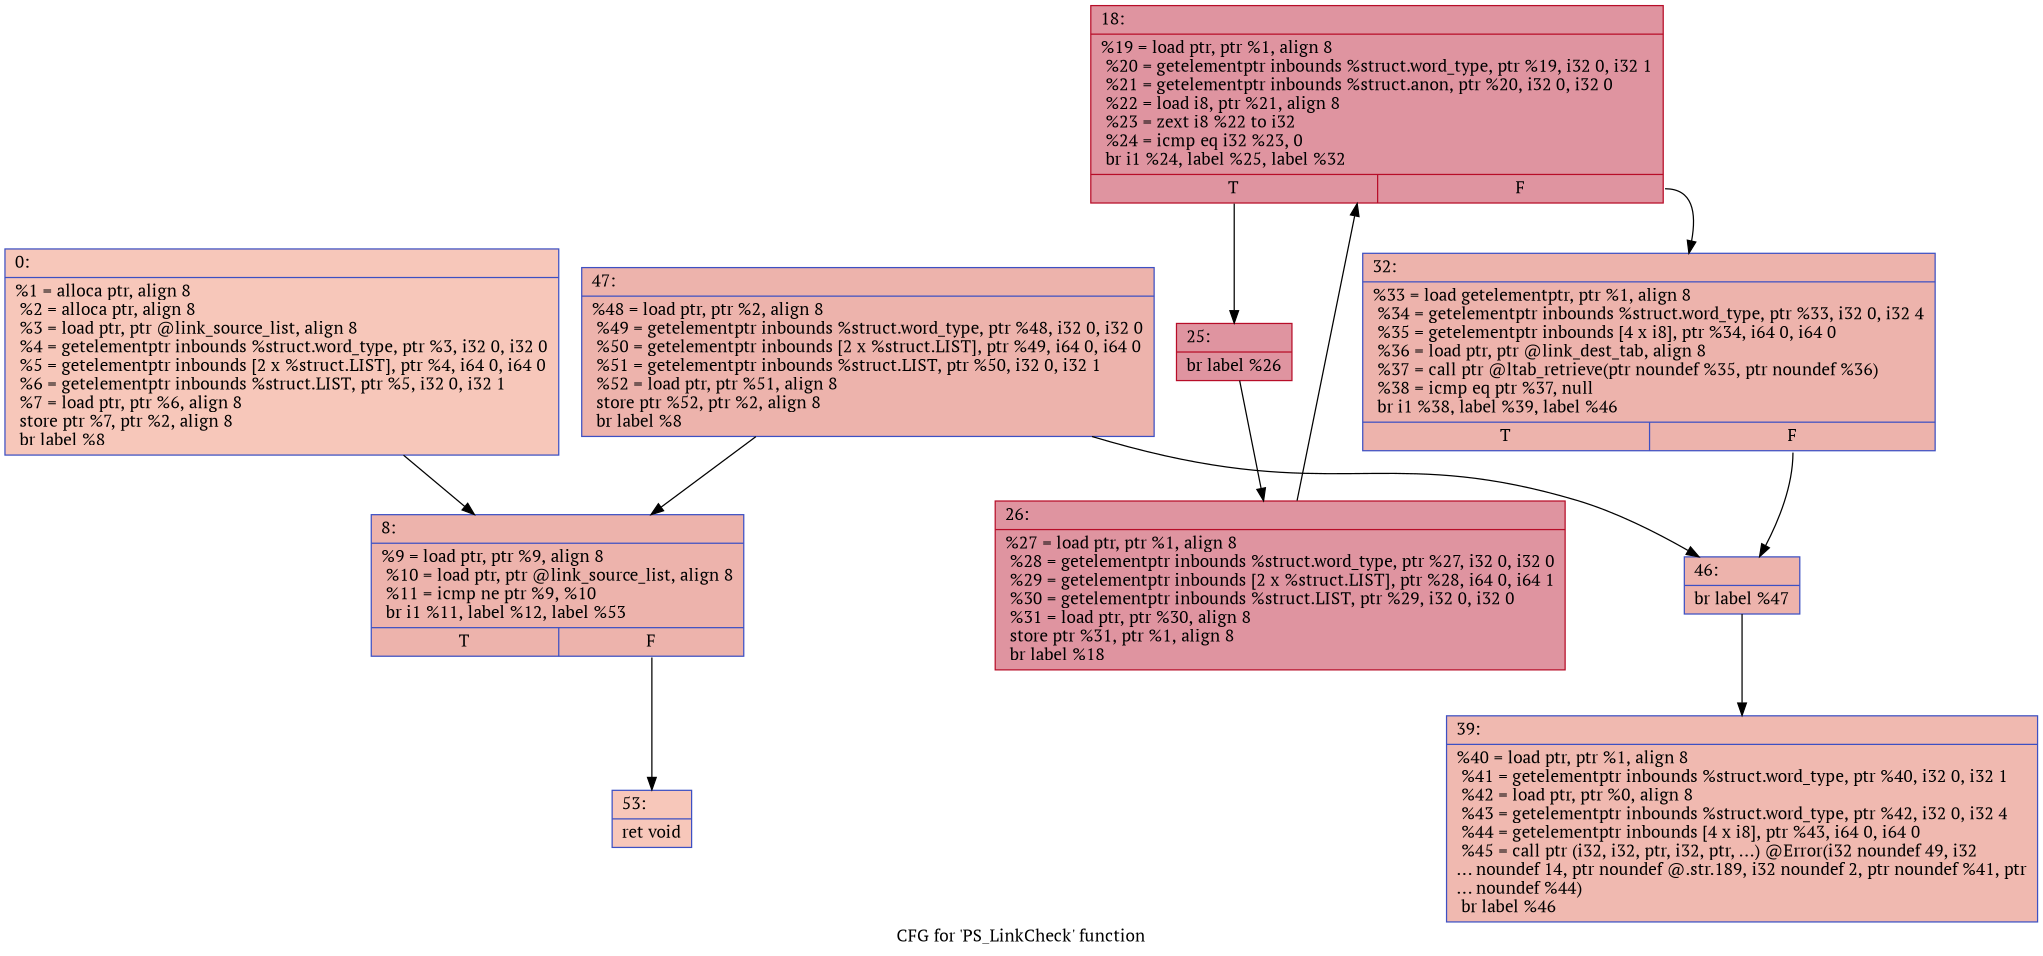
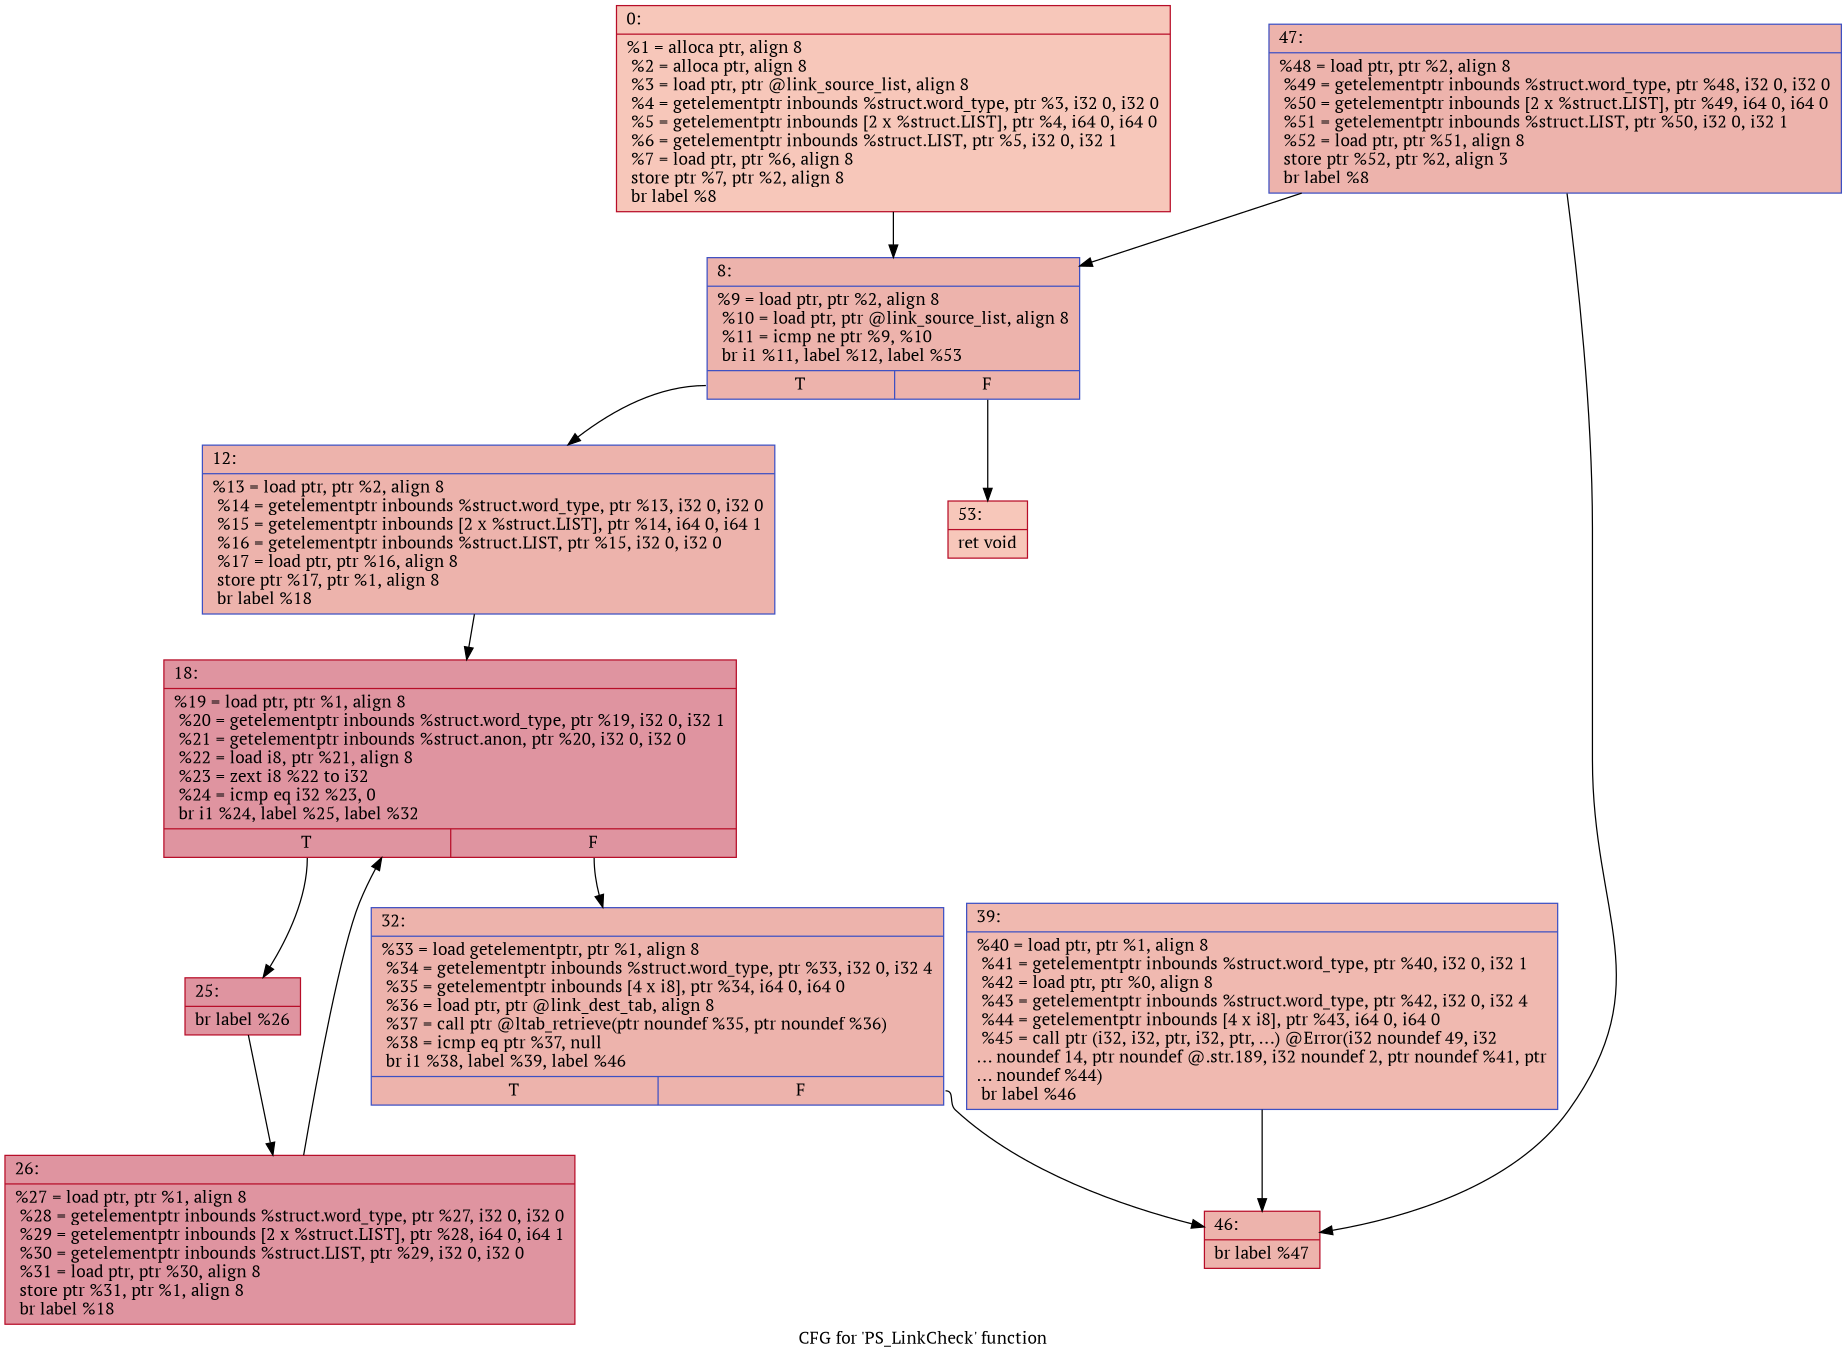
(282, 352) -> (893, 109)
(707, 403) -> (1394, 160)
none -> (489, 530)
(493, 557) -> (829, 300)
(1742, 585) -> (1262, 1240)
(1742, 658) -> (1262, 1154)
(652, 819) -> (988, 530)
